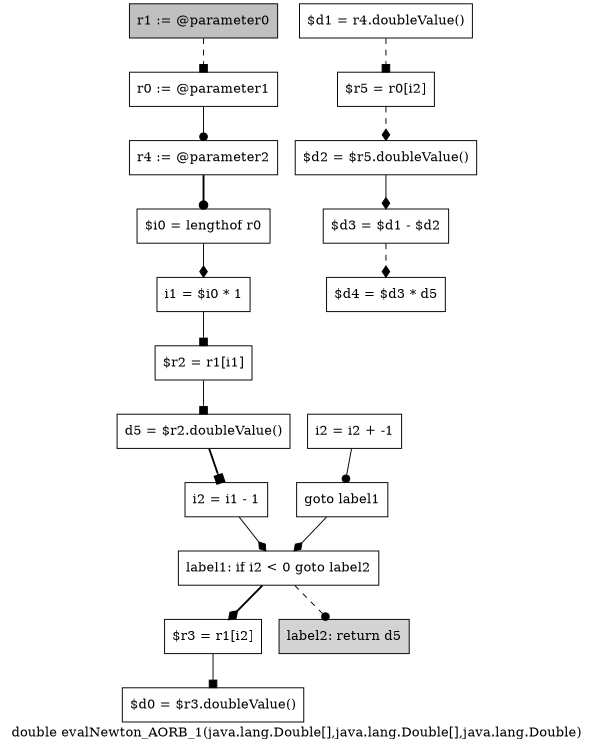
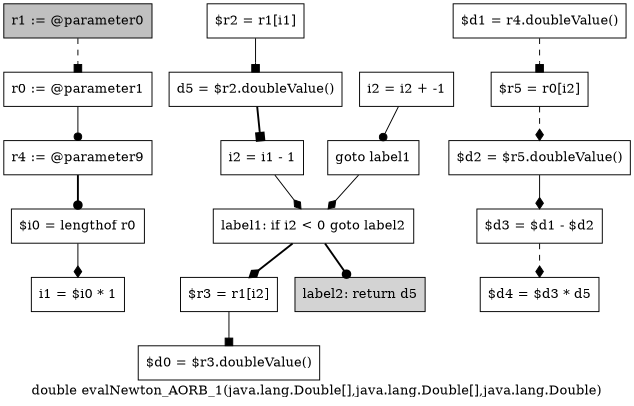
(204, 158) -> (78, 158)
(204, 324) -> none
(309, 600) -> (335, 257)
